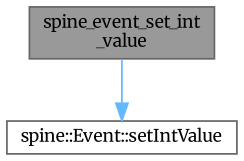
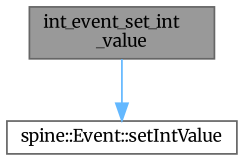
(122, 33) -> (122, 33)
